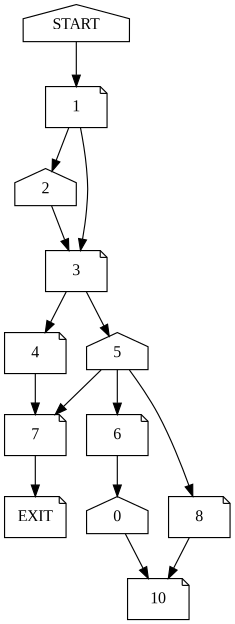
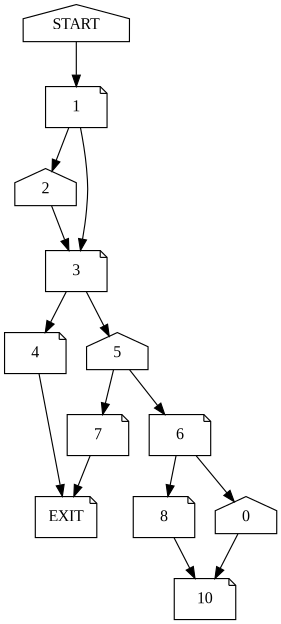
(35, 388) -> (50, 429)
(164, 425) -> (173, 470)
